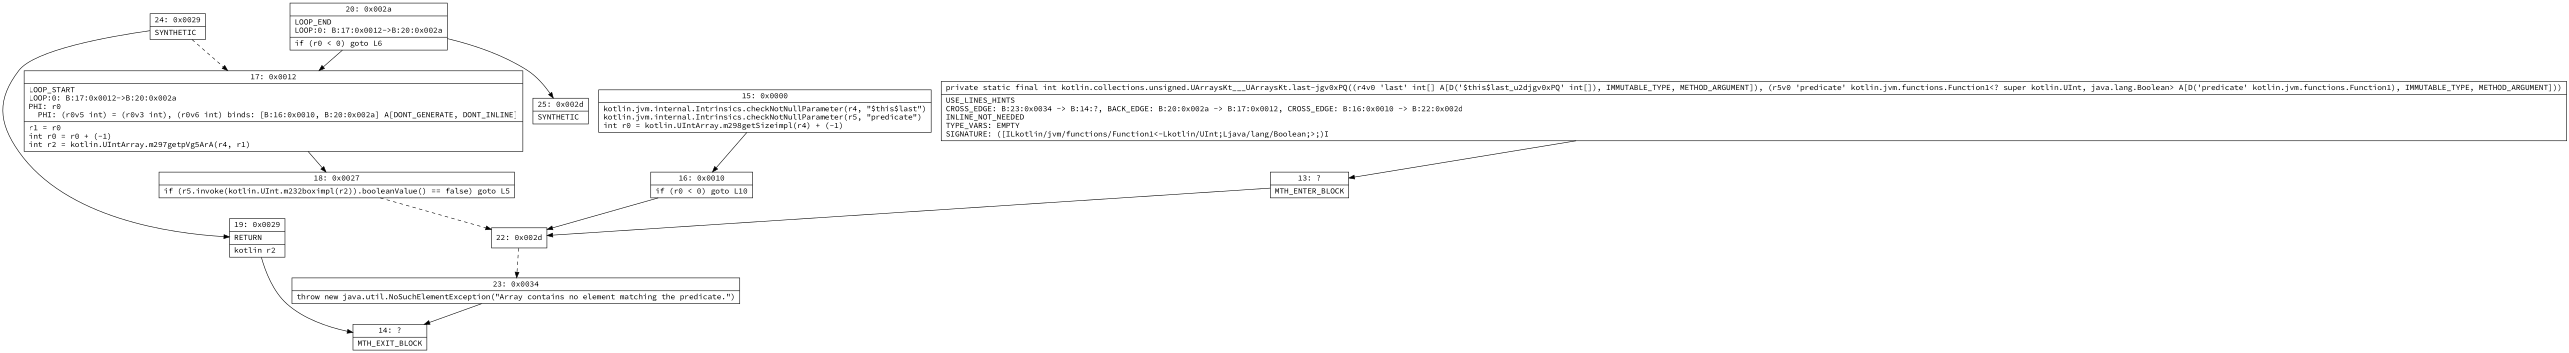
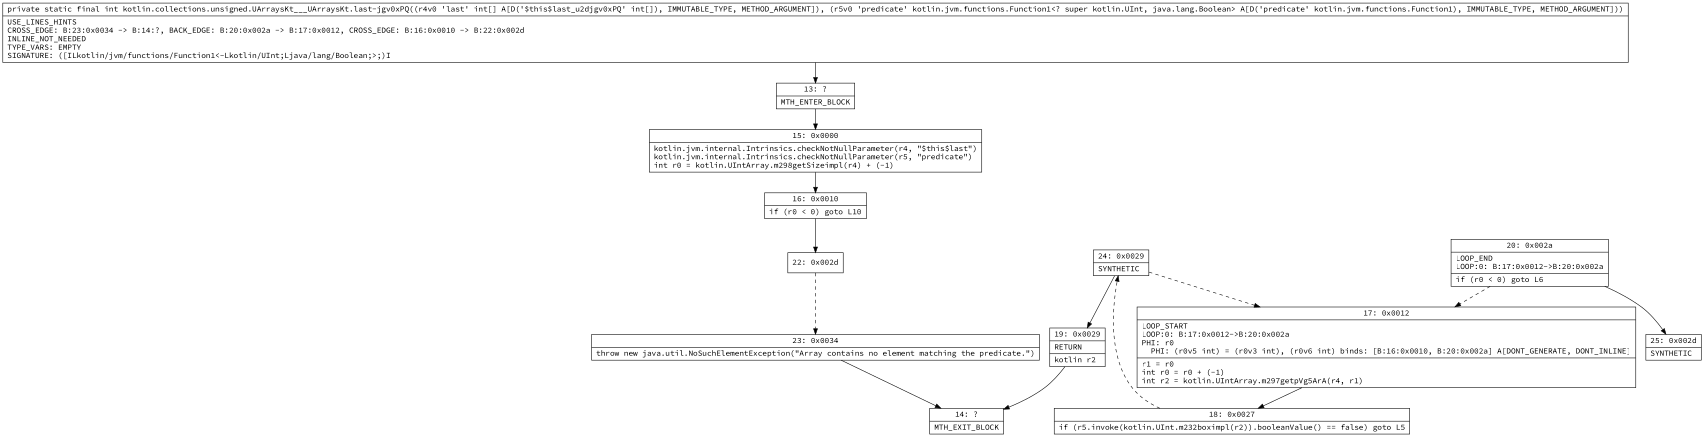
(333, 59) -> (1475, 295)
(912, 212) -> (816, 116)
(433, 213) -> (1117, 353)
